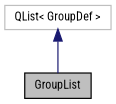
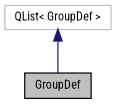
(58, 86) -> (58, 86)
